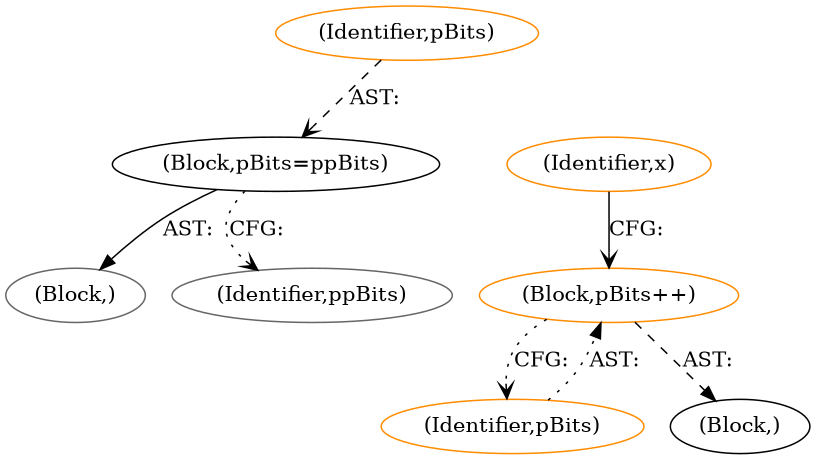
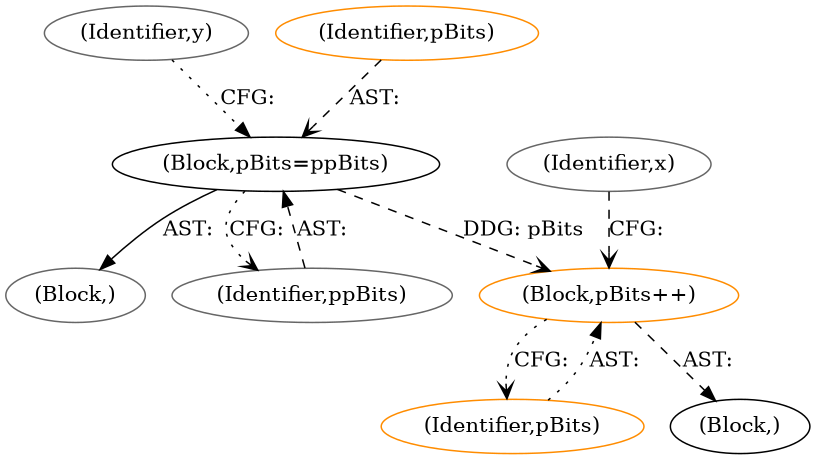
none -> (146, 33)
(609, 164) -> (609, 164)
(609, 222) -> (609, 222)
none -> (437, 228)
none -> (296, 237)
